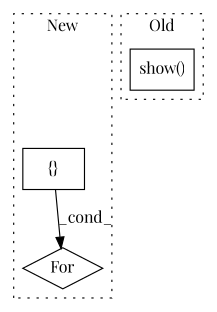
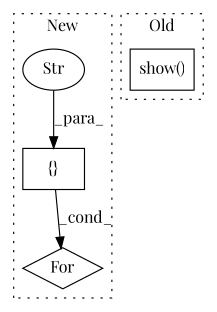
none -> (54, 70)
